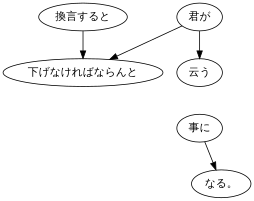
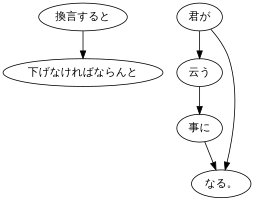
(149, 41) -> (235, 93)
none -> (200, 97)
